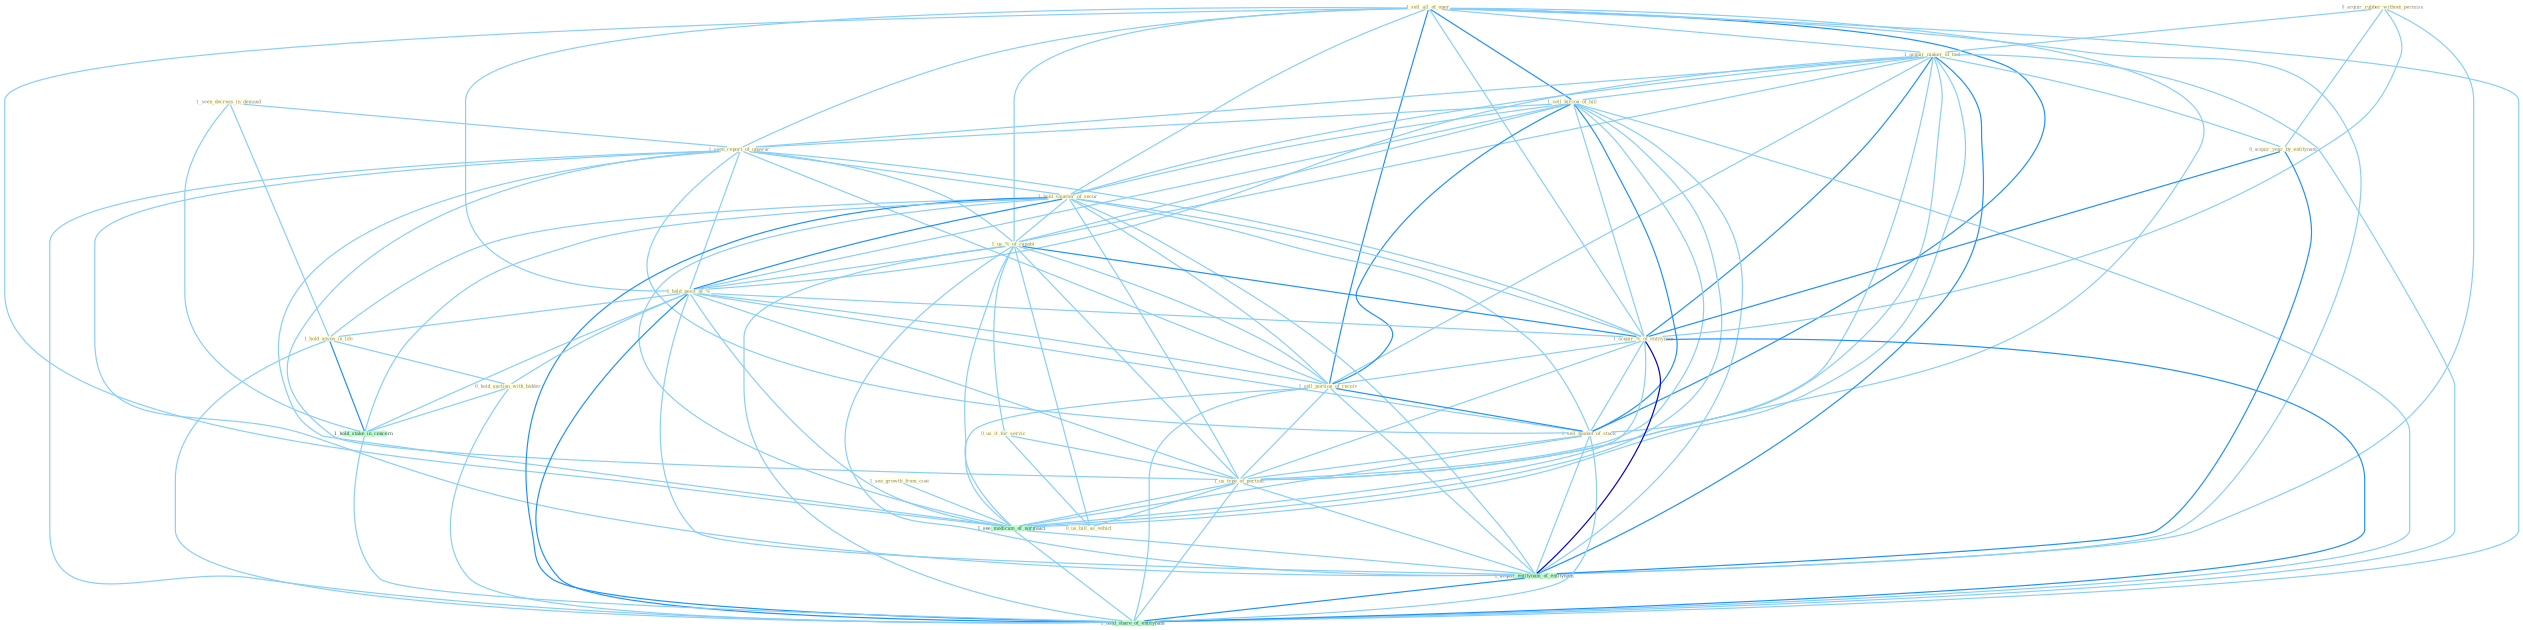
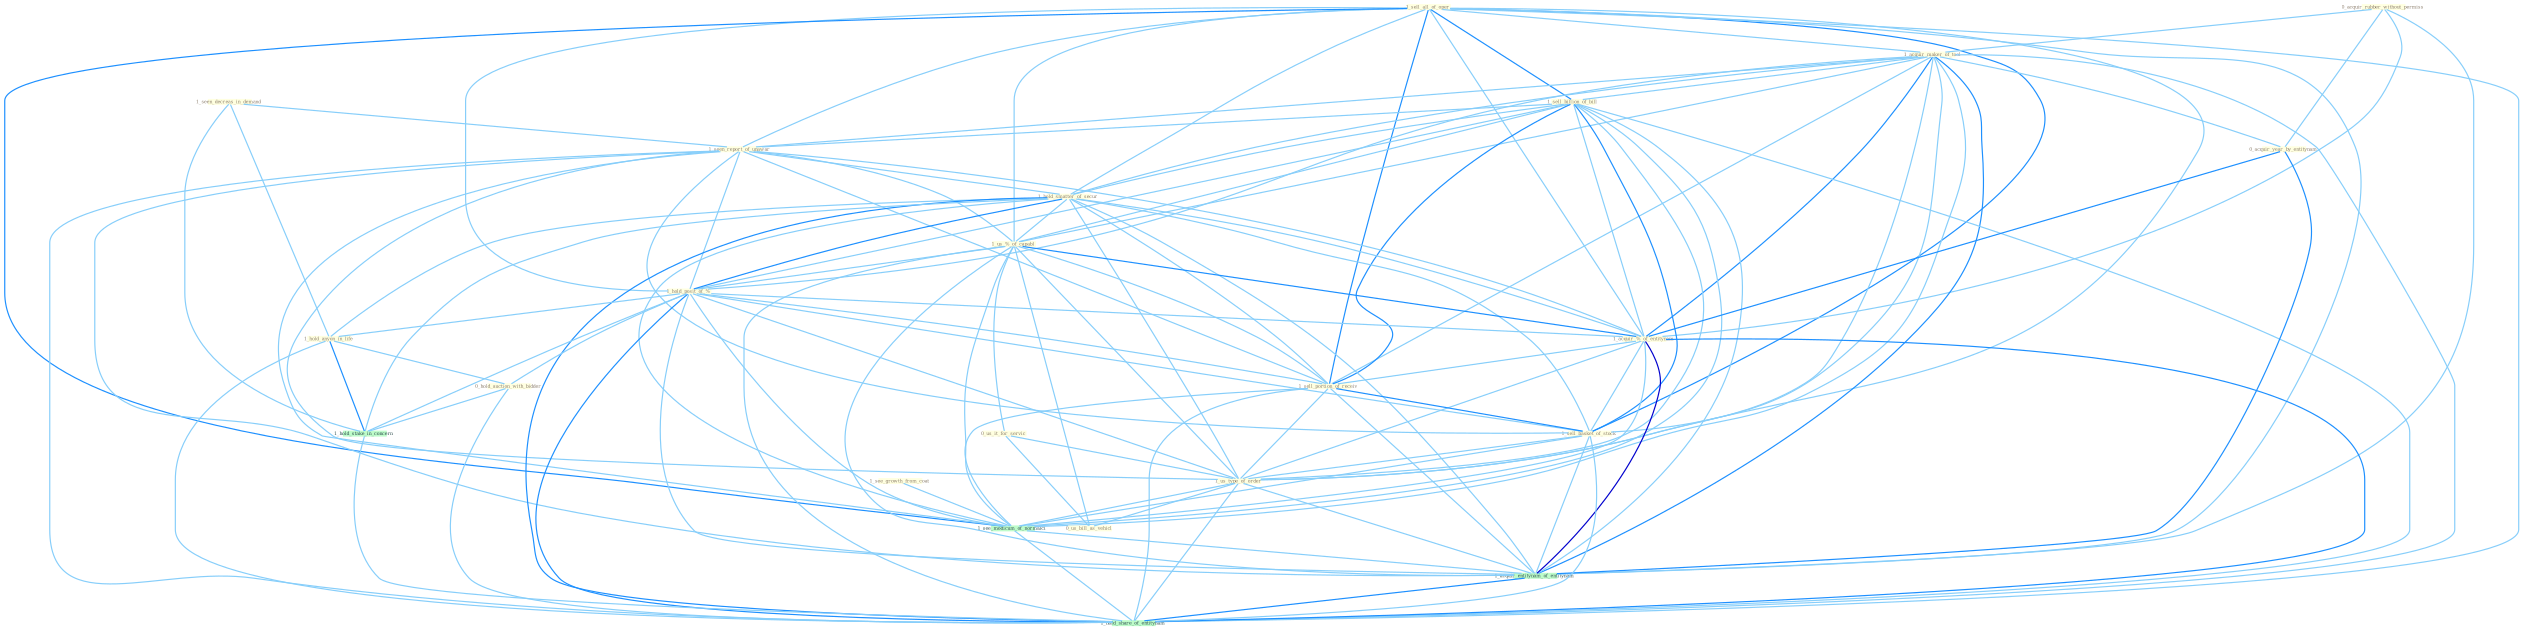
(80, 73) -> (80, 73)
(1239, 481) -> (1239, 481)
